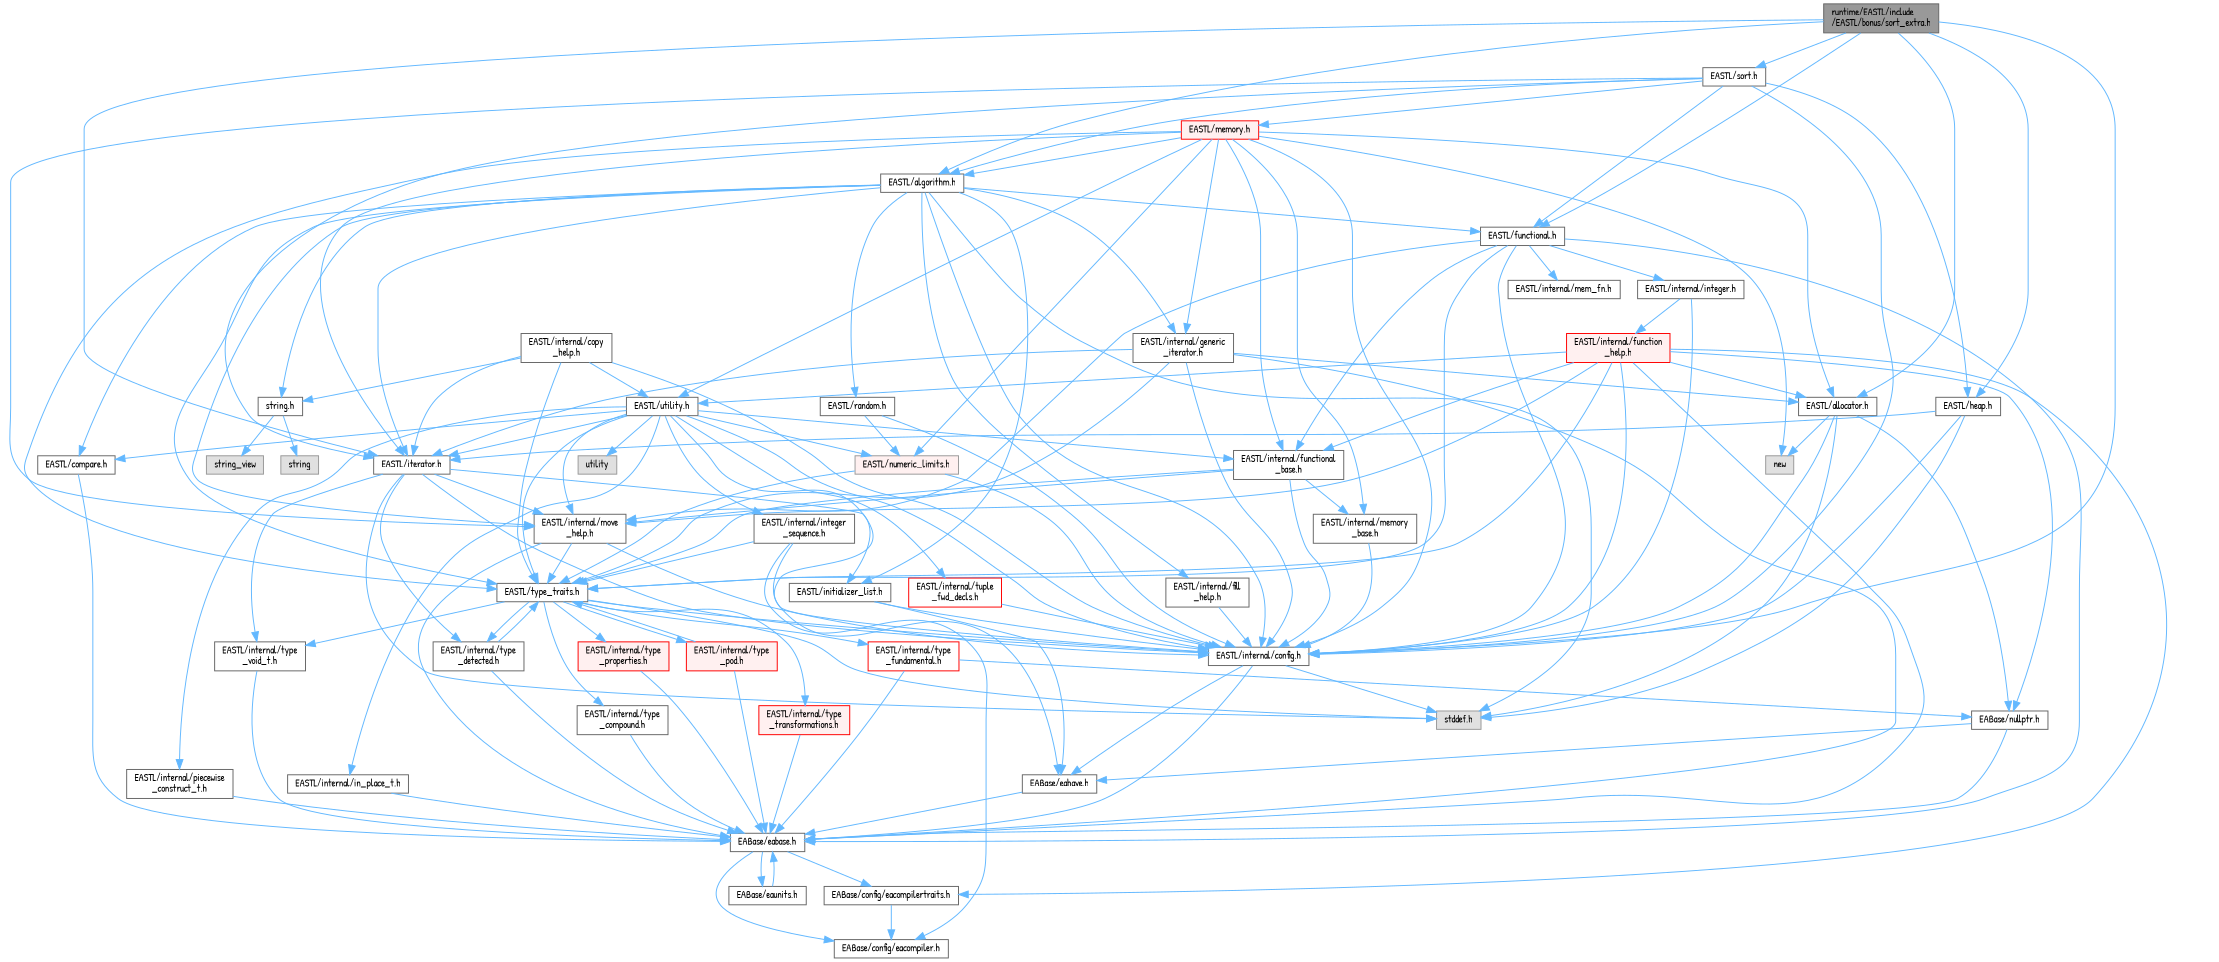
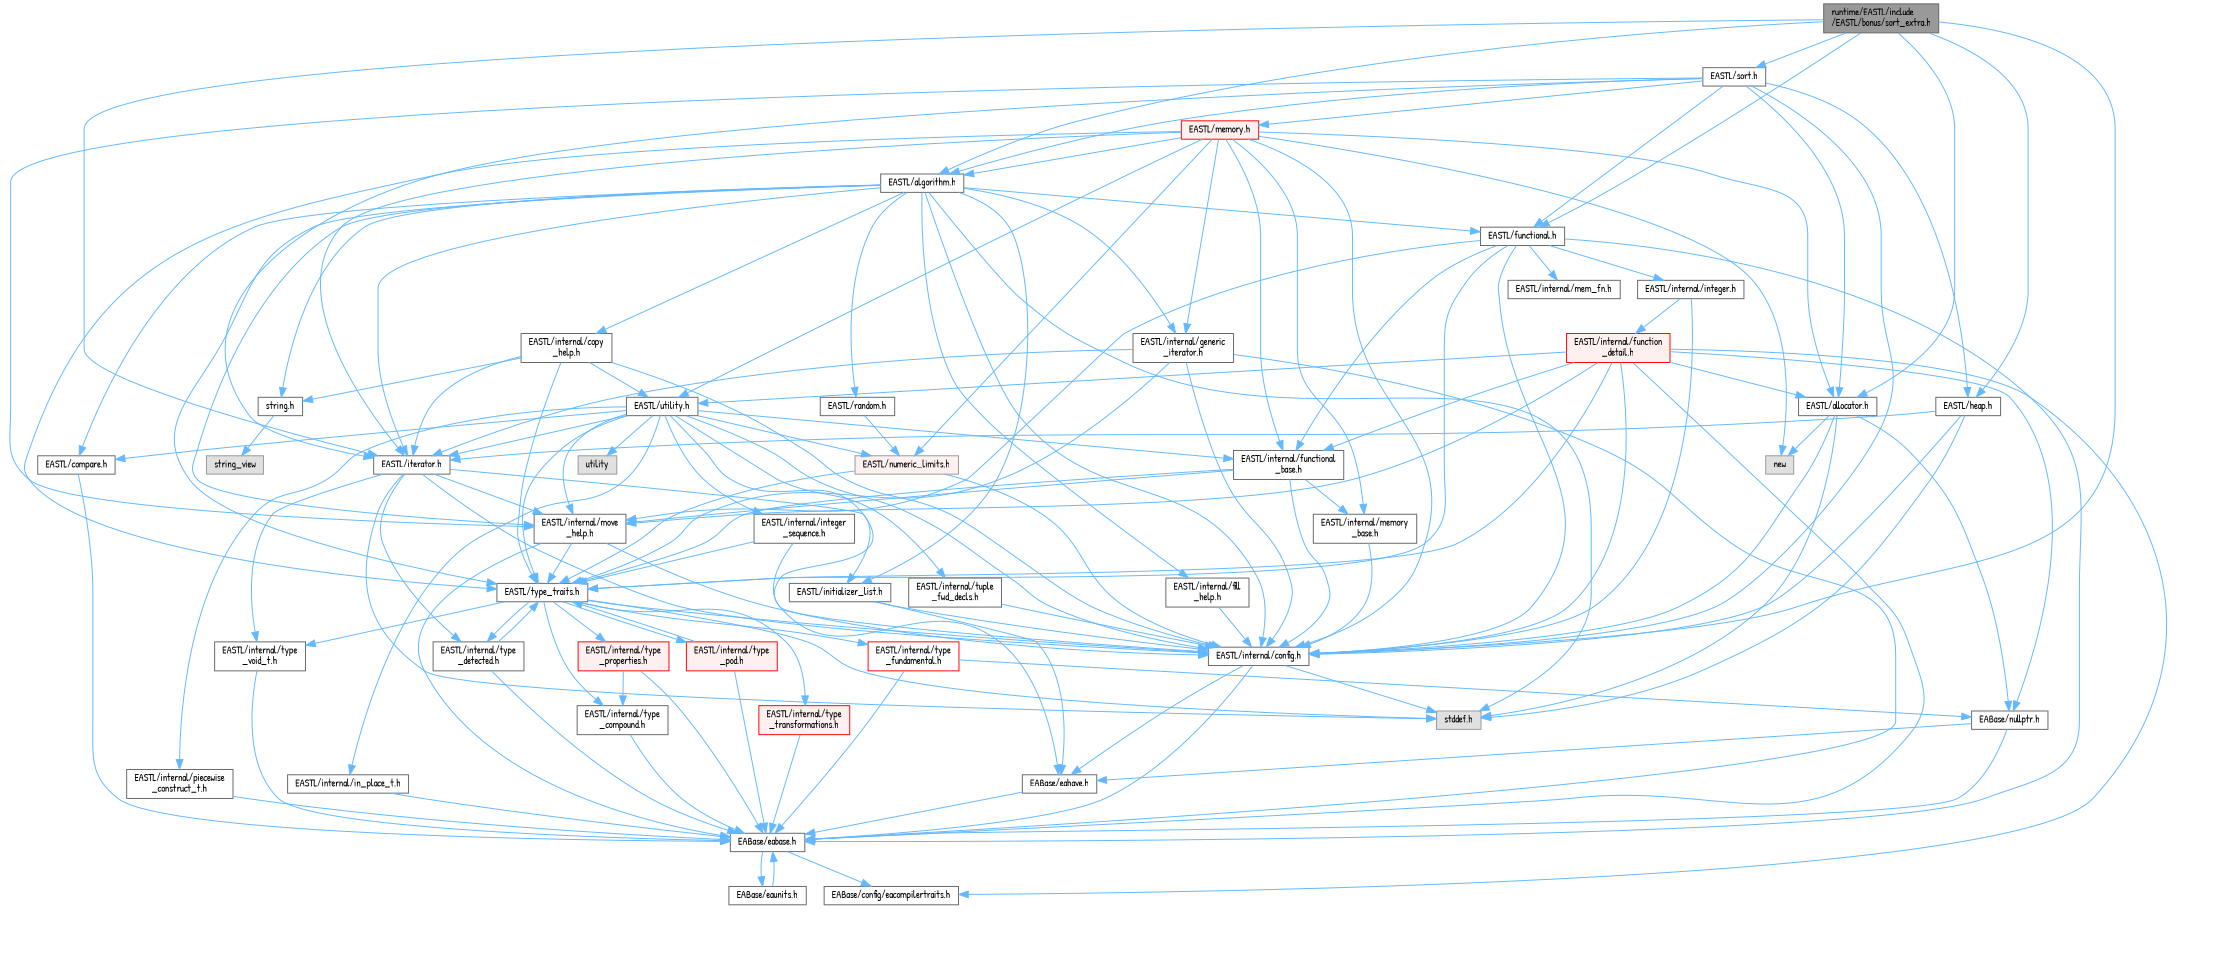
none -> (755, 261)
(1618, 348) -> (1618, 348)
(1497, 376) -> (1843, 219)
(300, 465) -> none
(1075, 518) -> none
(955, 593) -> (955, 593)
none -> (623, 683)
(891, 949) -> none
